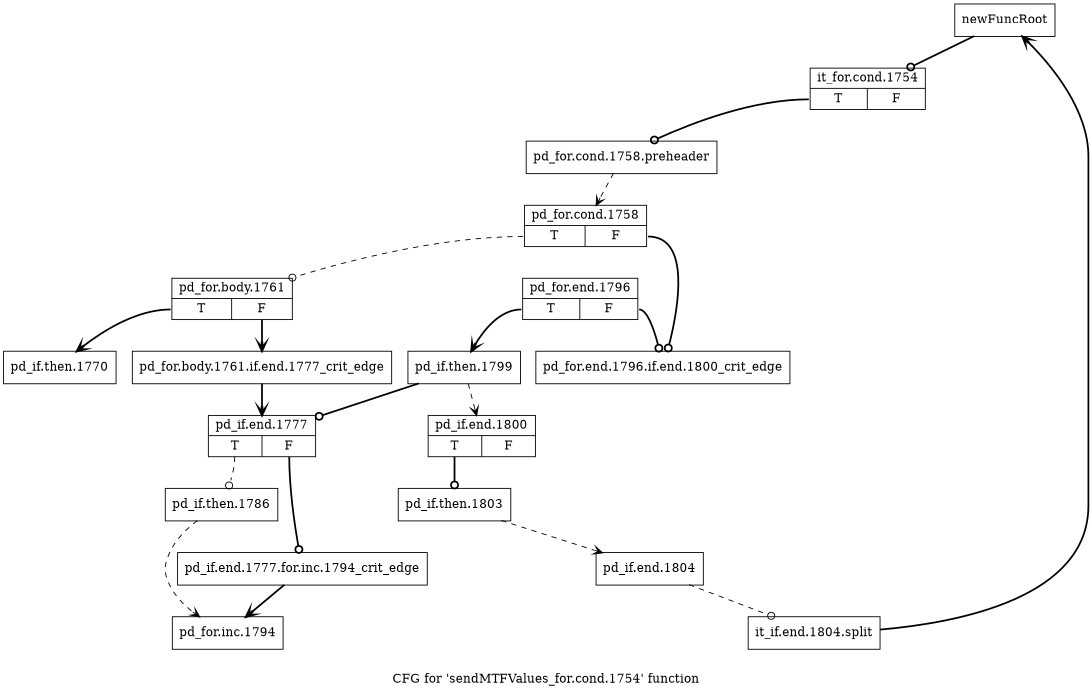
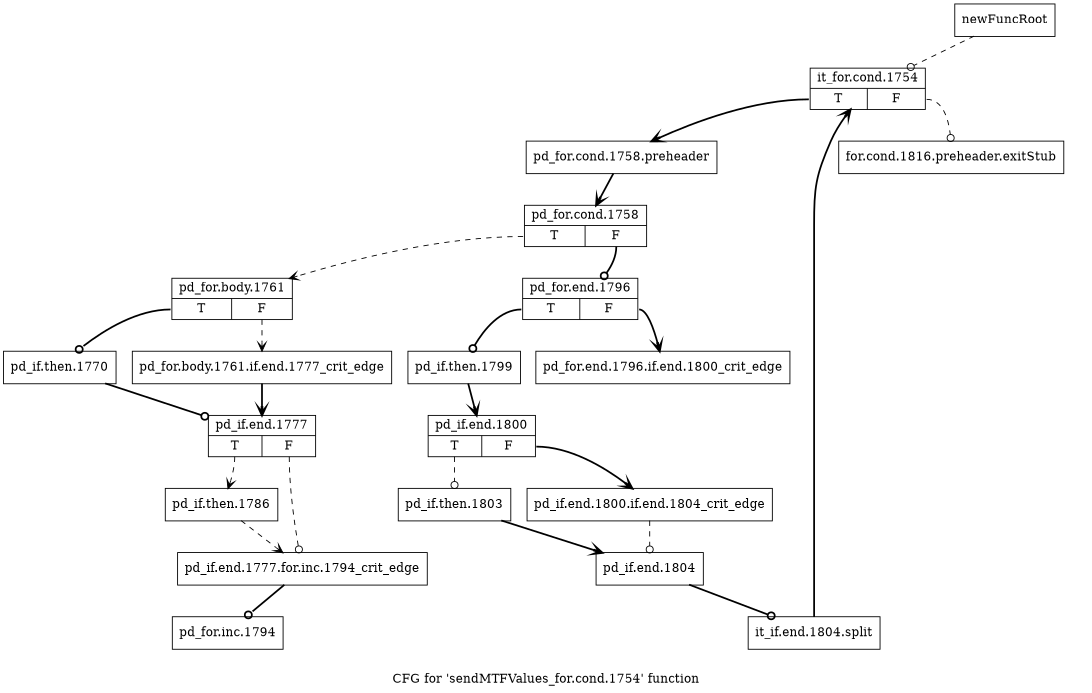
(944, 51) -> (944, 51)
(731, 111) -> (731, 111)
none -> (951, 157)
(607, 186) -> (607, 186)
(409, 248) -> (409, 248)
(678, 283) -> (613, 261)
(124, 321) -> (124, 321)
(494, 321) -> (494, 321)
(652, 325) -> (652, 325)
(262, 331) -> (262, 331)
(471, 395) -> (471, 395)
(1088, 397) -> (814, 363)
(371, 399) -> (153, 399)
(234, 469) -> (234, 469)
(455, 469) -> (455, 469)
(292, 501) -> (292, 501)
none -> (650, 505)
(548, 535) -> (548, 535)
(165, 565) -> (259, 534)
(268, 598) -> (268, 598)
(728, 600) -> (728, 600)
